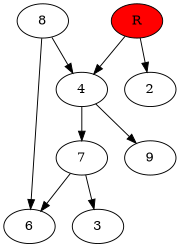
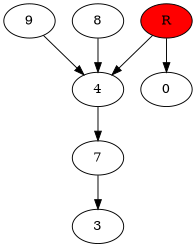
(150, 89) -> (166, 89)
(113, 120) -> (60, 52)
(29, 226) -> none
